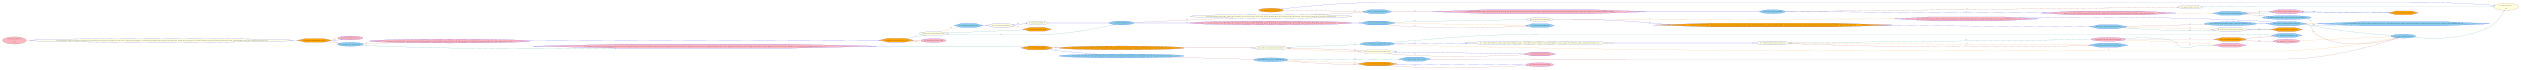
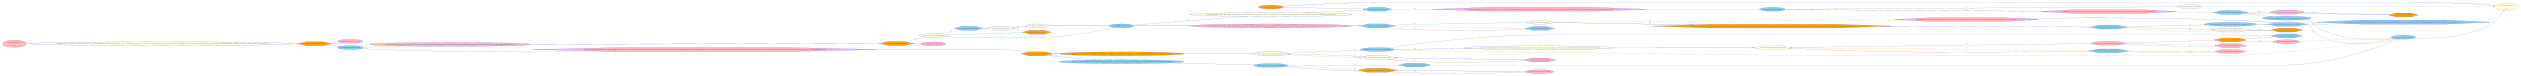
none -> (2230, 51)
